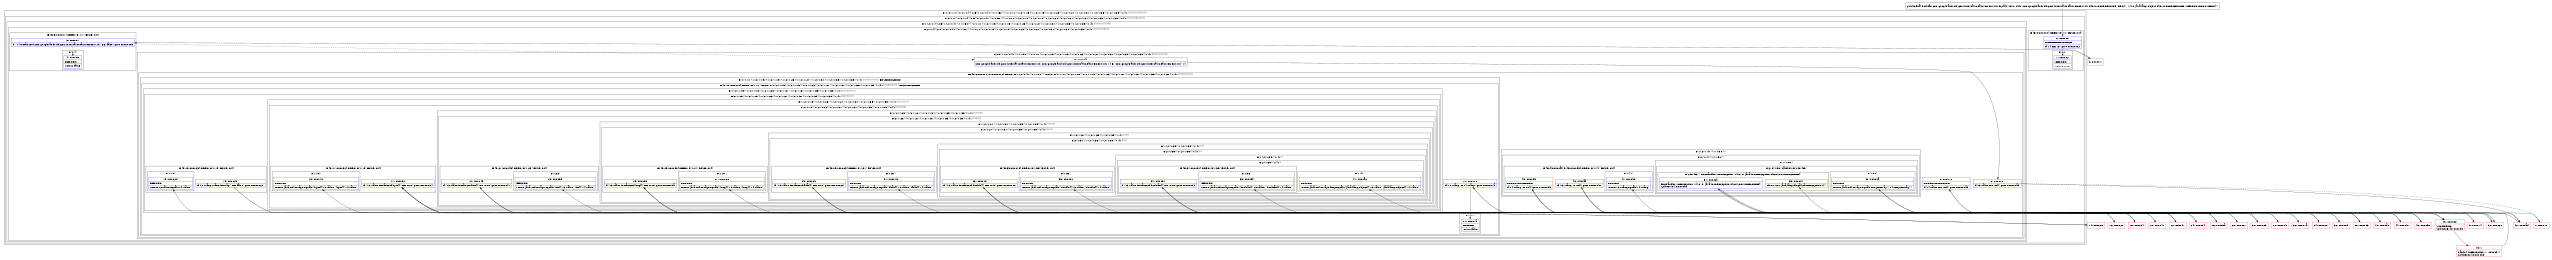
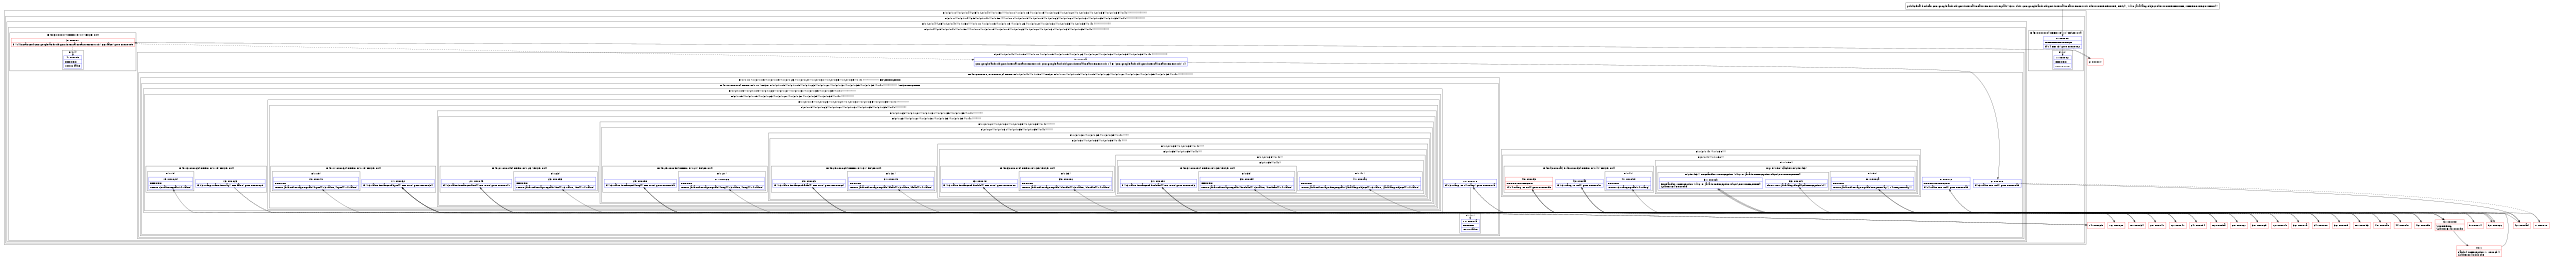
(73, 42) -> (73, 42)
